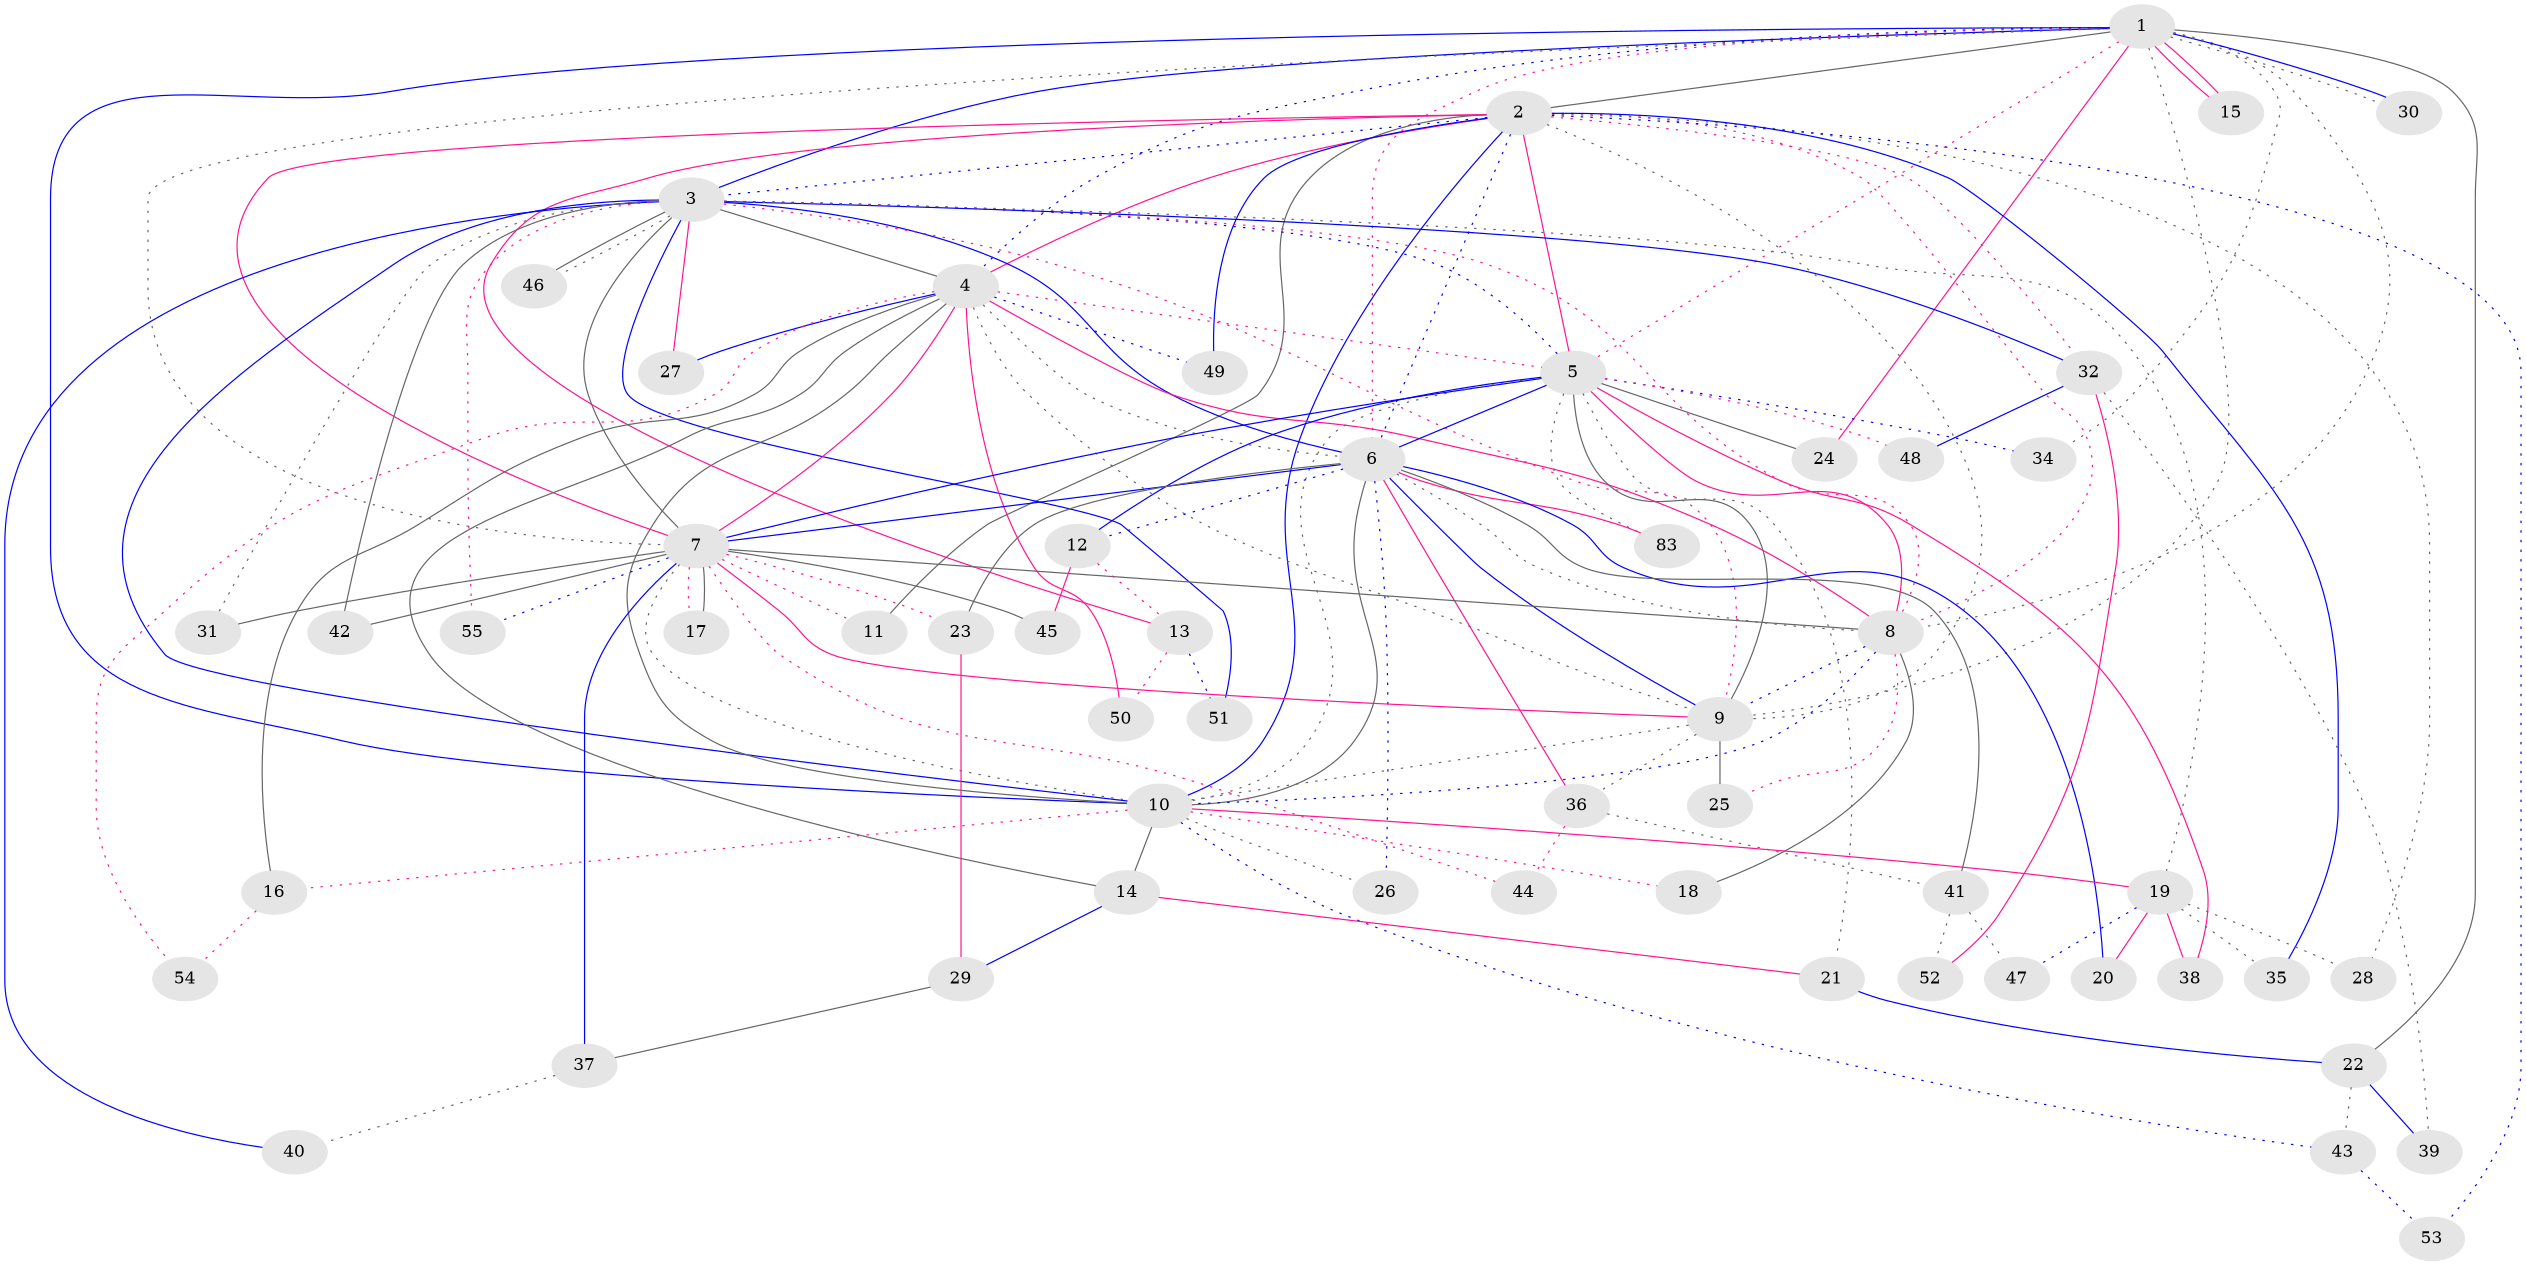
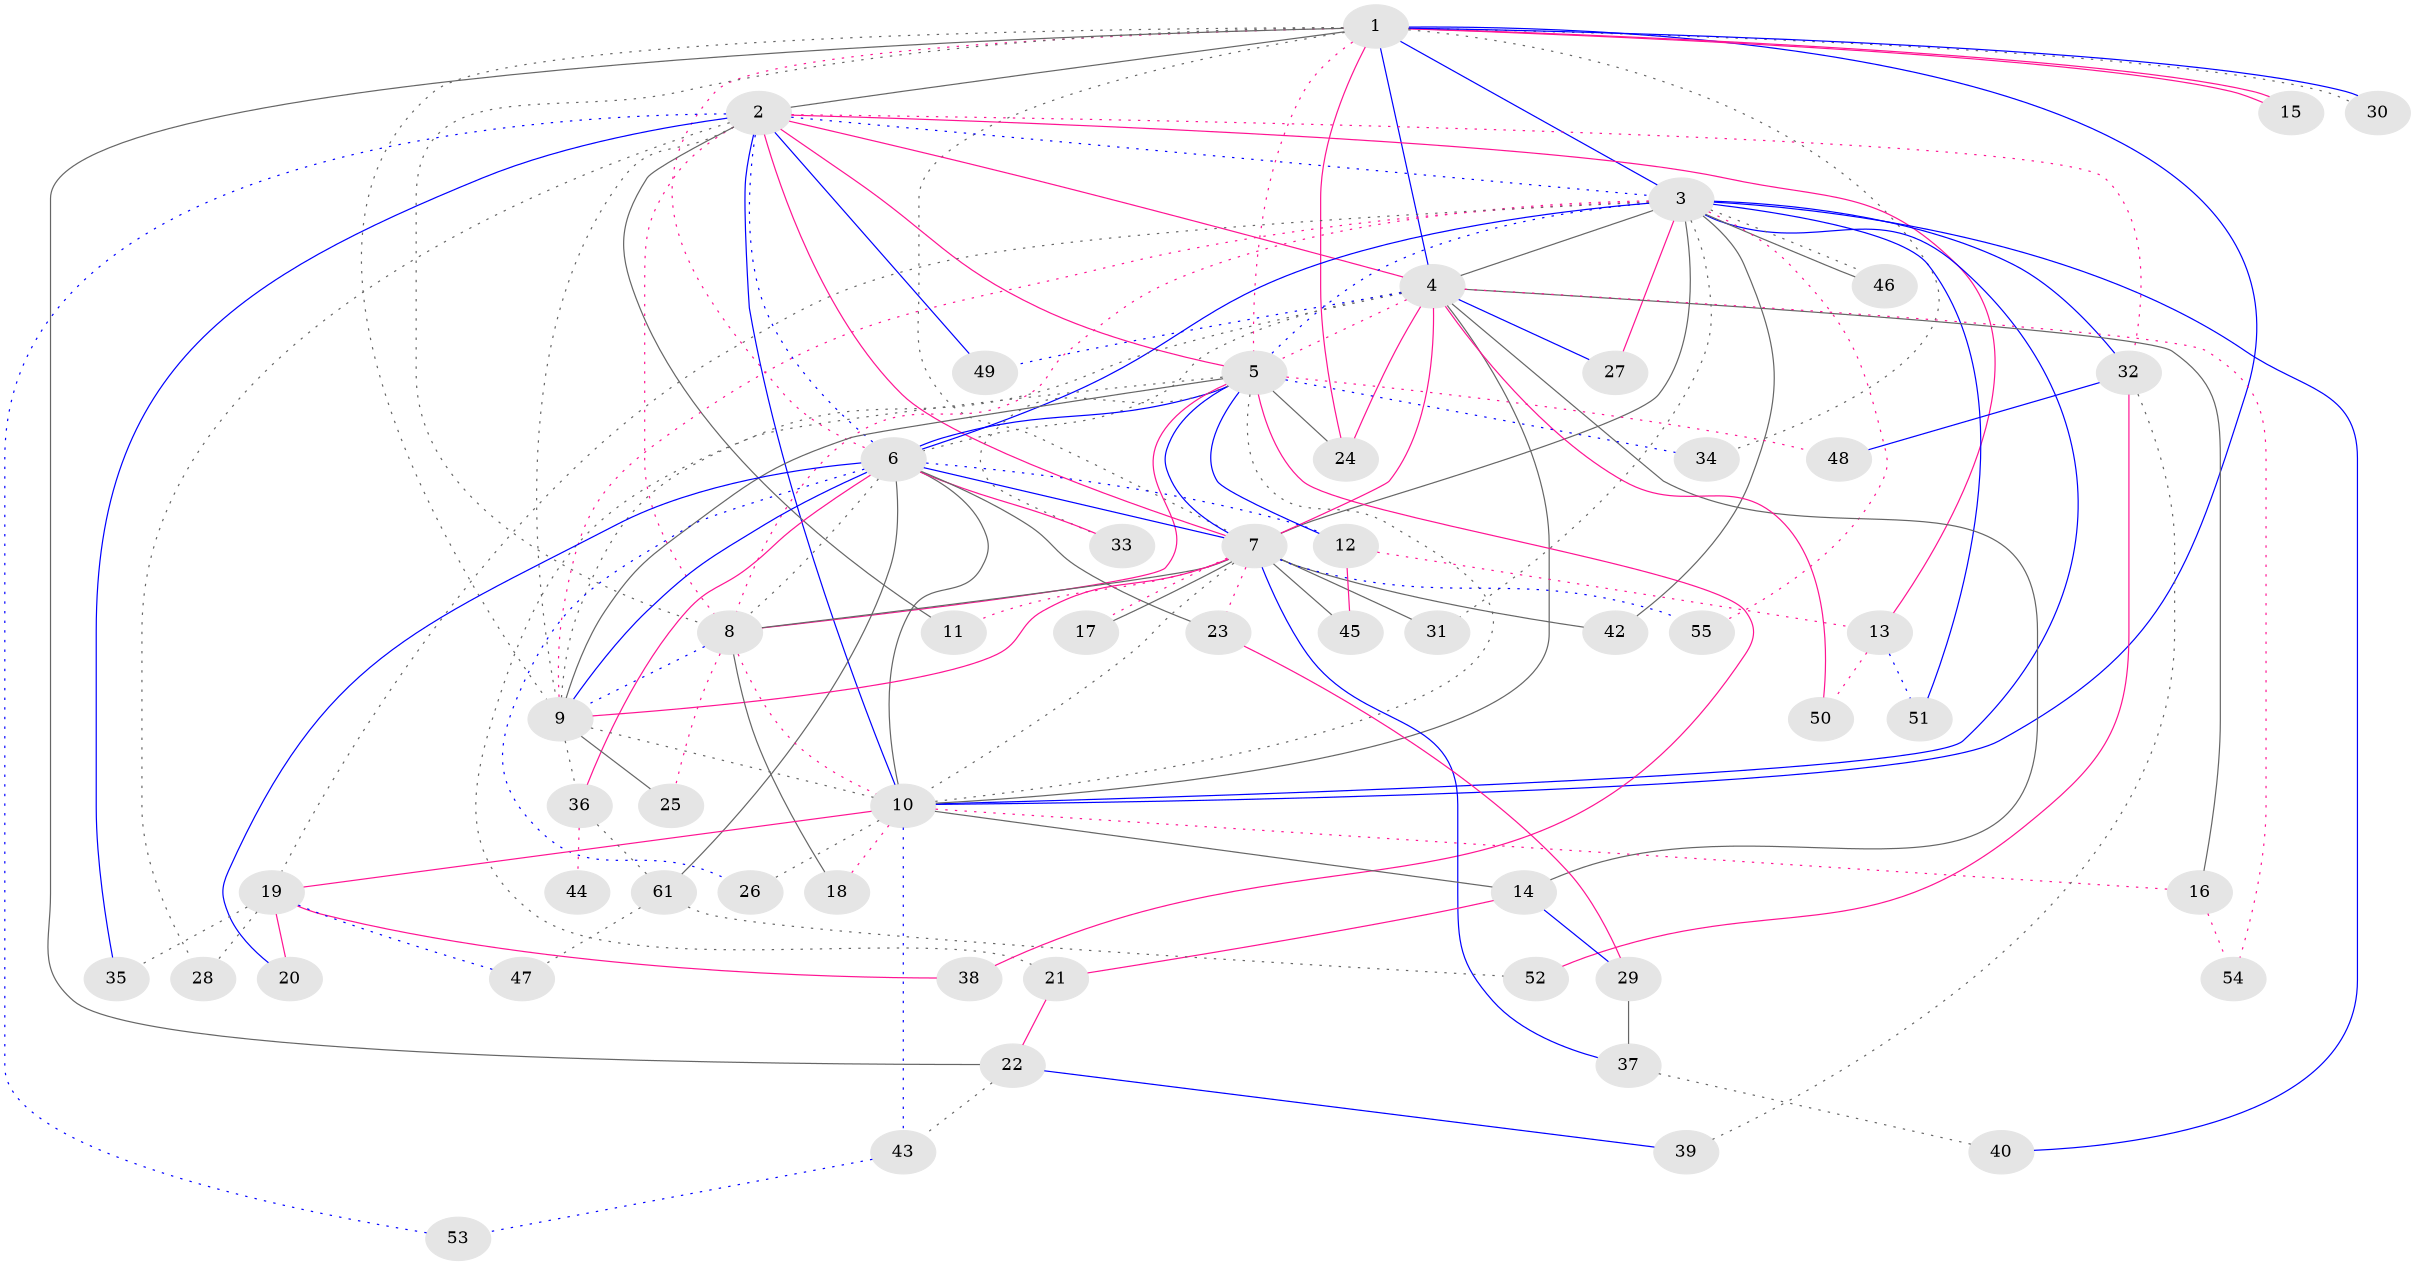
(1522, 64) -> (1404, 157)
(1434, 442) -> (1385, 371)
(1667, 546) -> (1122, 546)
(1081, 754) -> none
(1551, 781) -> (788, 736)
(1956, 892) -> (664, 892)
(2088, 1038) -> (1034, 1022)
